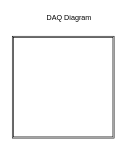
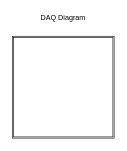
(69, 18) -> (63, 18)
